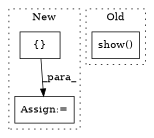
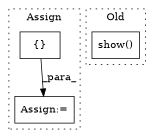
(44, 17) -> (44, 17)
